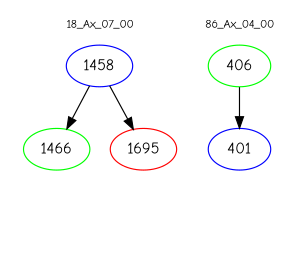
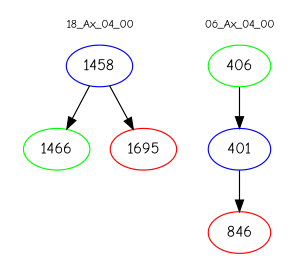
(100, 25) -> (100, 25)
(240, 25) -> (240, 25)
none -> (239, 233)
